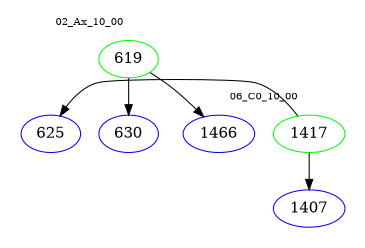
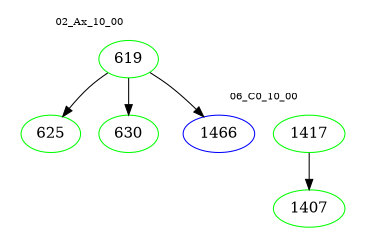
(184, 80) -> (87, 89)
(51, 134) -> (51, 134)
(129, 134) -> (129, 134)
(309, 209) -> (309, 209)
